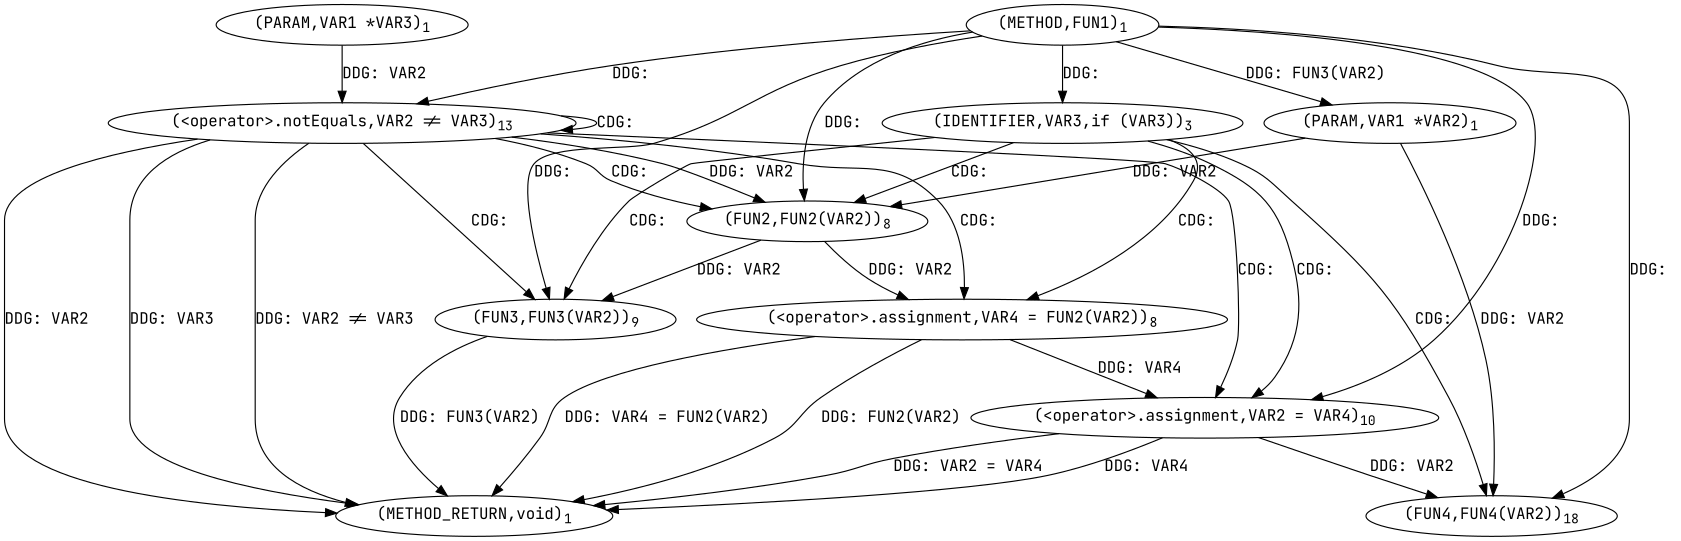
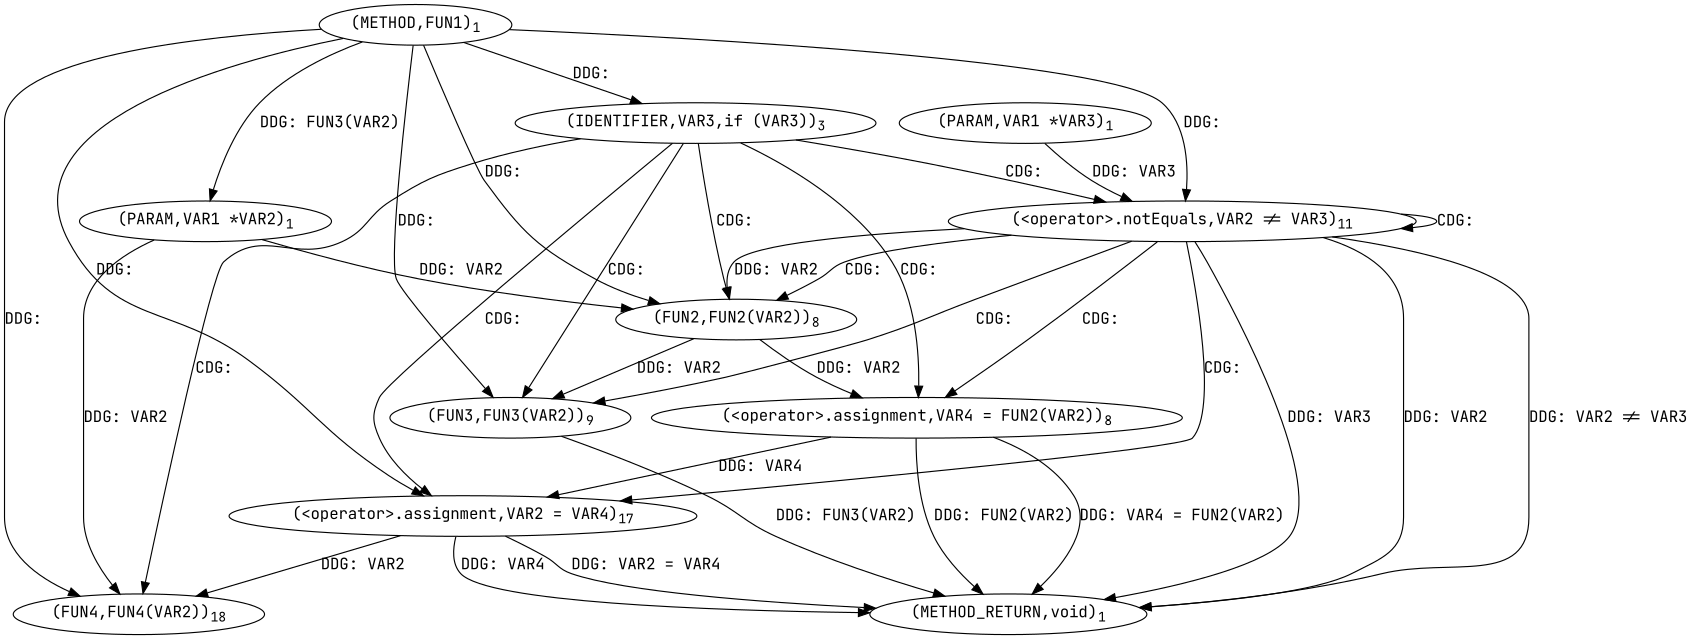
(384, 74) -> (1134, 172)
(505, 121) -> (1345, 220)
none -> (946, 167)
(1368, 416) -> (626, 514)
